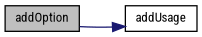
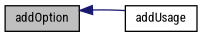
(96, 27) -> (109, 10)
